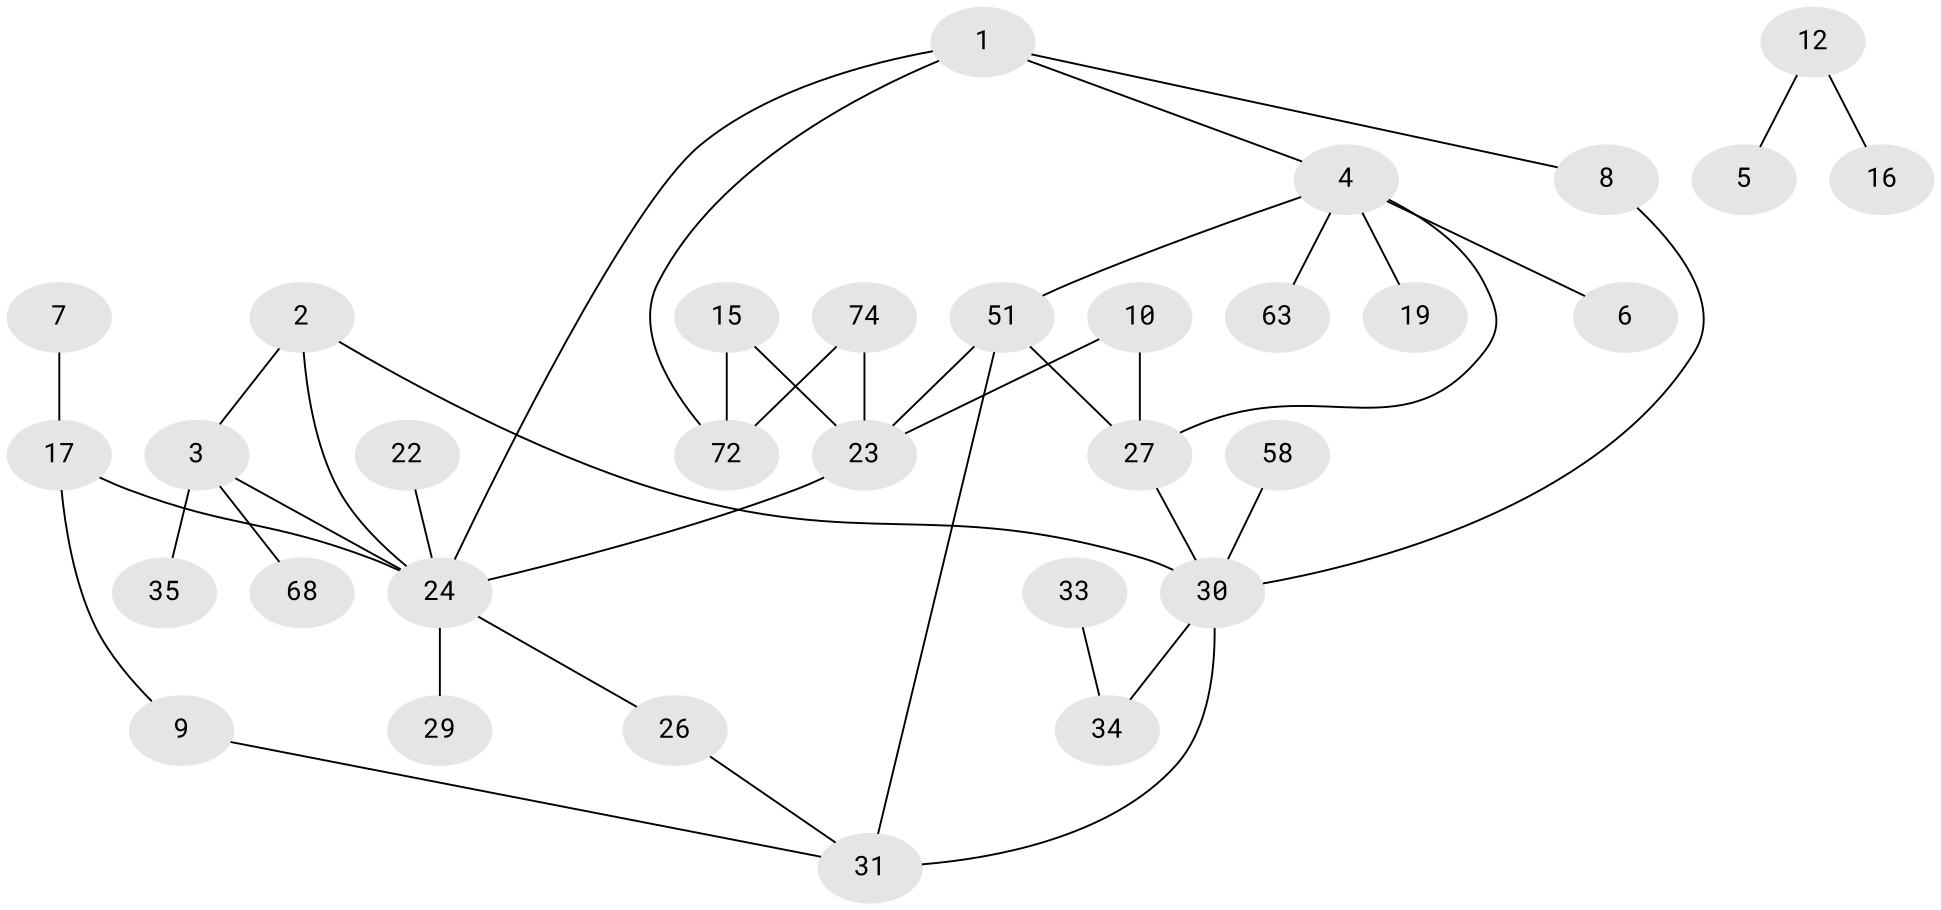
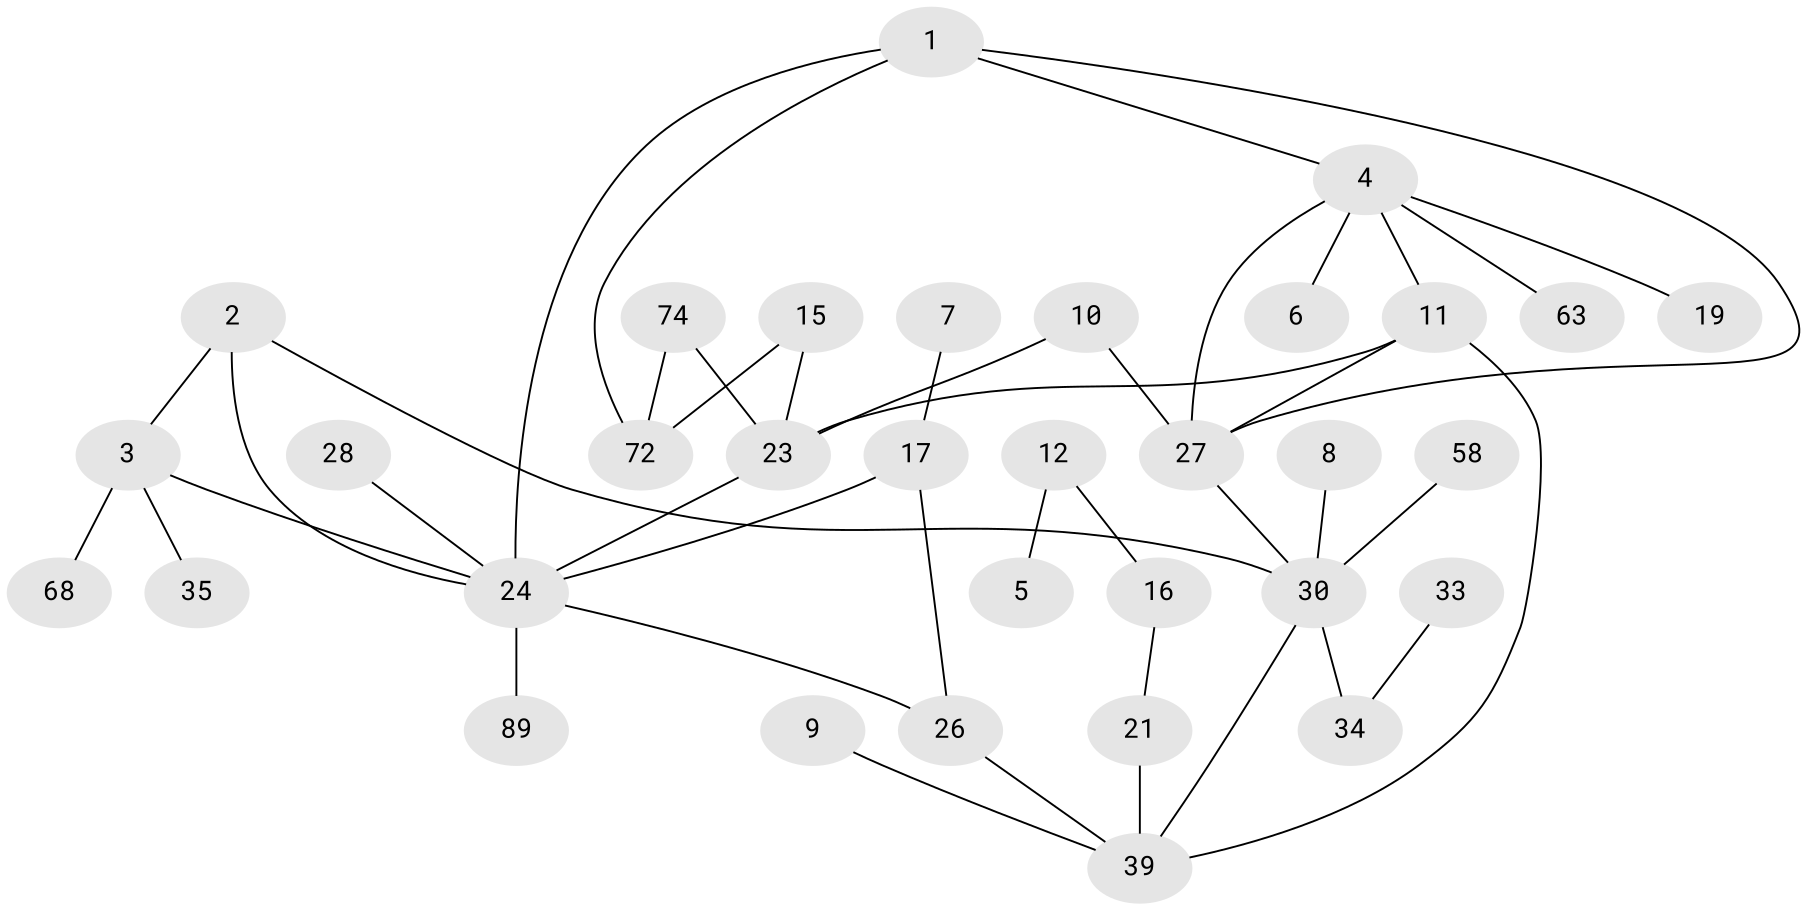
(1295, 111) -> (1699, 222)
(1002, 317) -> (1434, 317)
(407, 455) -> (339, 455)
(86, 605) -> (933, 593)
(440, 731) -> (516, 731)
none -> (1140, 731)
(870, 868) -> (1140, 868)
